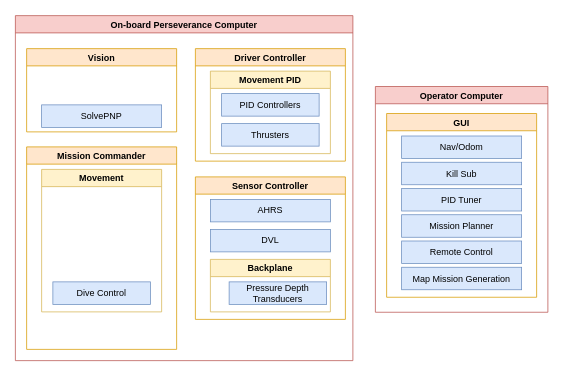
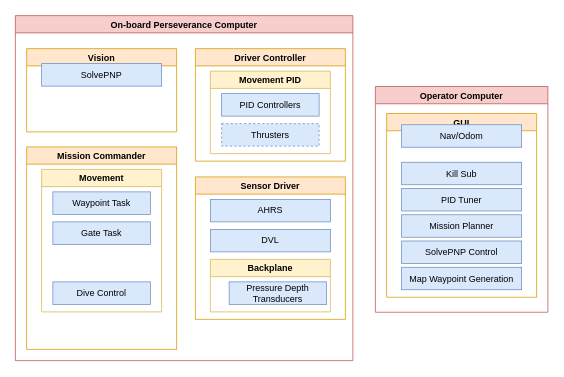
(102, 116) -> (102, 75)
(270, 135) -> (270, 135)
(462, 147) -> (462, 136)
(270, 186) -> (270, 186)
none -> (102, 203)
none -> (102, 233)
(462, 252) -> (462, 252)
(462, 279) -> (462, 279)
